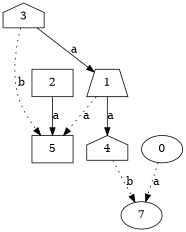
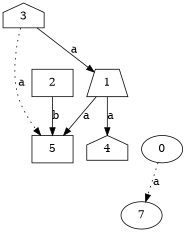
(22, 83) -> (22, 83)
(82, 113) -> (82, 113)
(56, 116) -> (56, 116)
(122, 178) -> none
